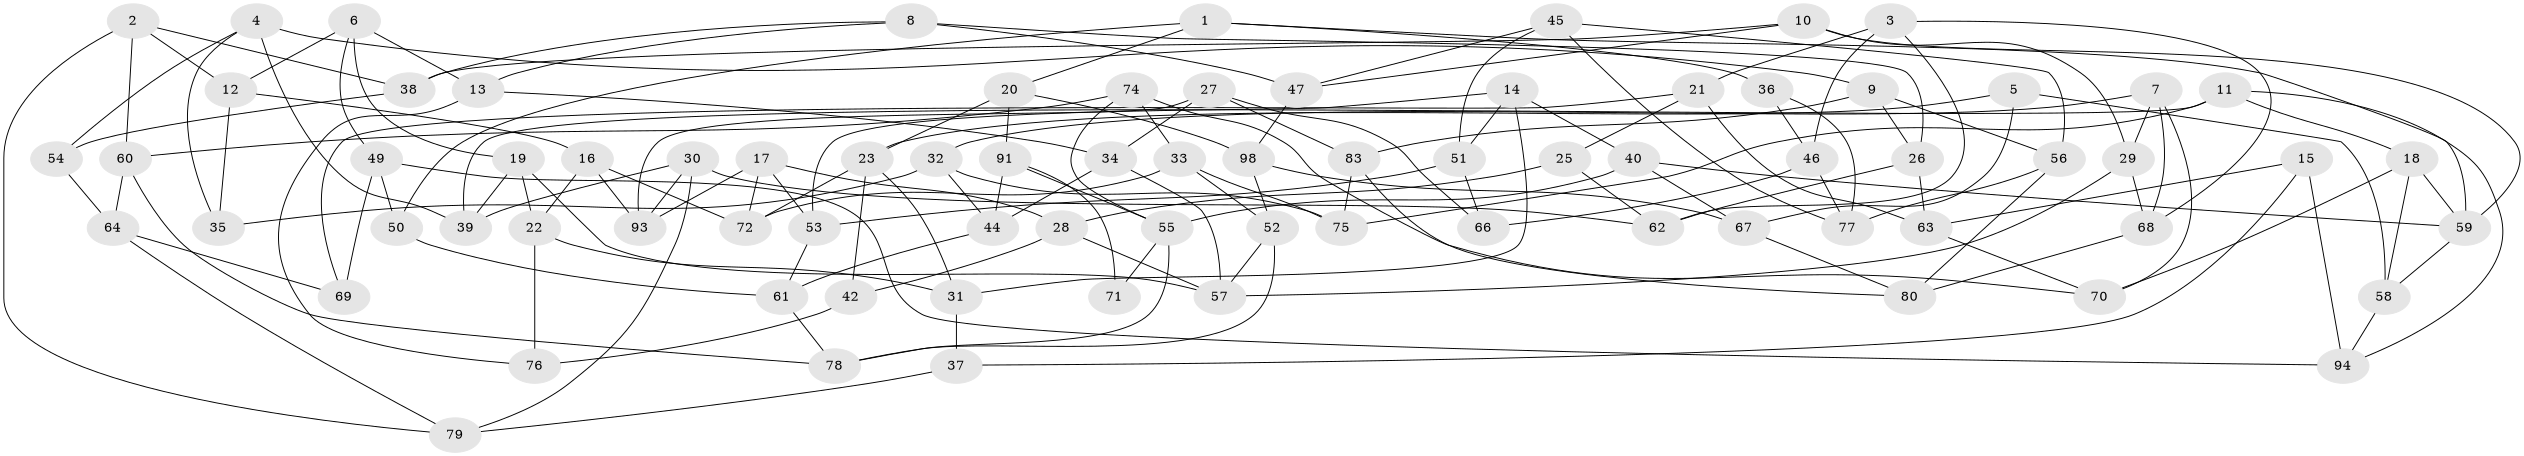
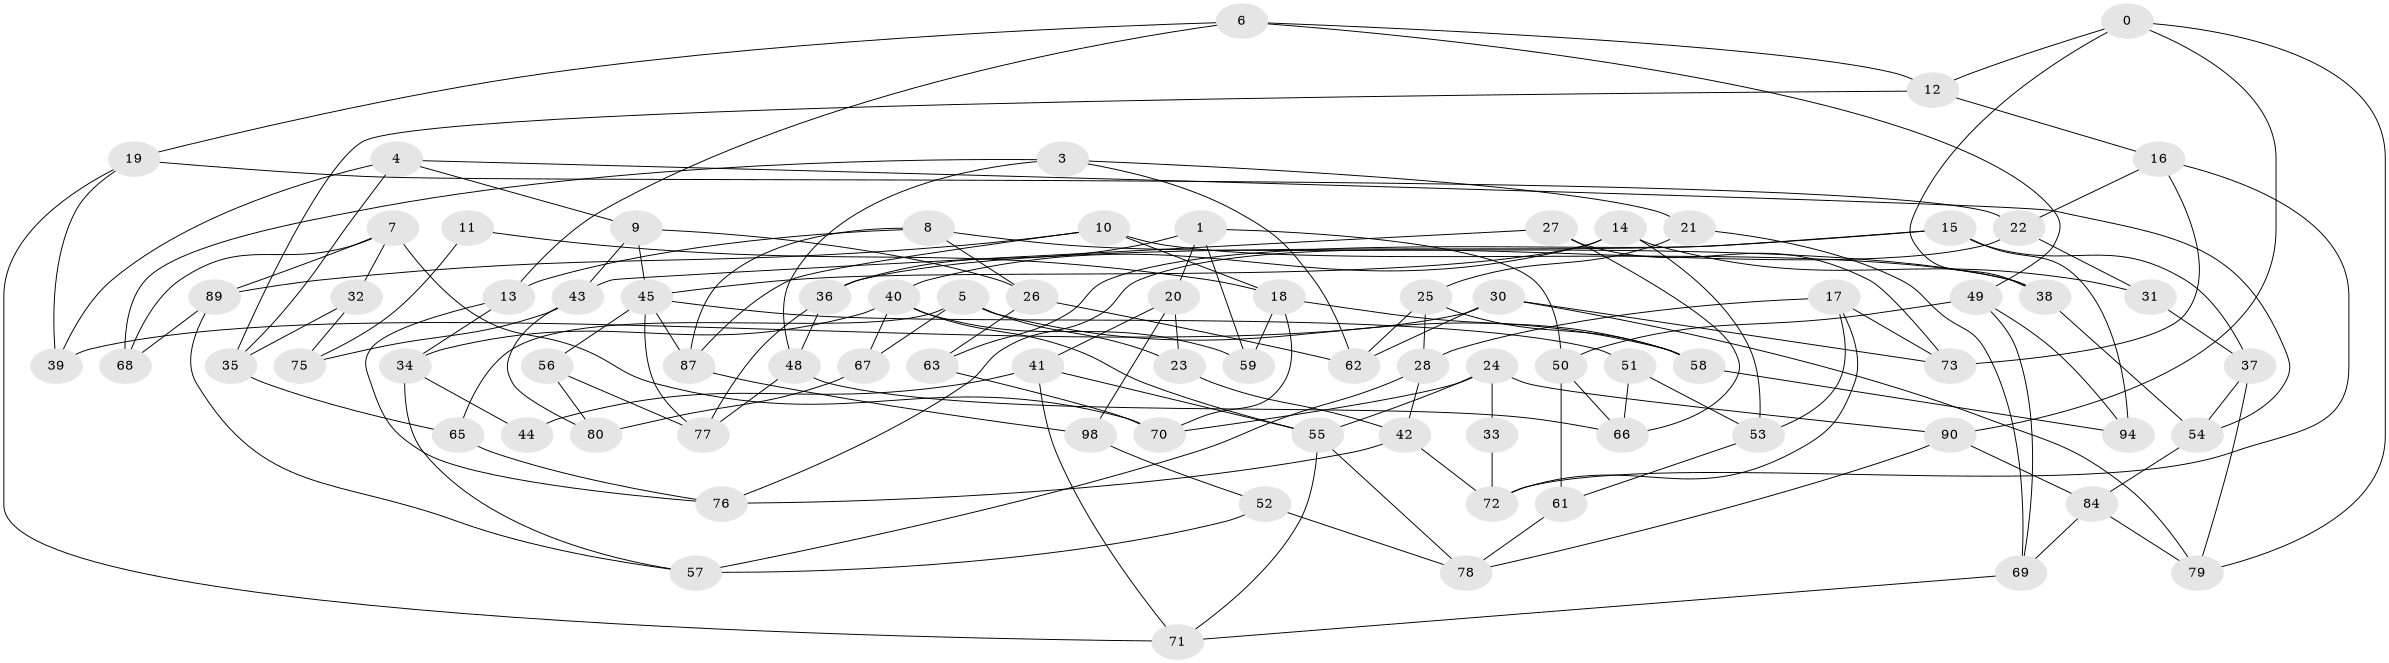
(133, 21) -> (2128, 21)
(2203, 56) -> (1192, 263)
(1132, 90) -> (1492, 366)
(1297, 90) -> (689, 366)
(1307, 110) -> none
(1952, 119) -> (642, 267)
(1486, 125) -> (1091, 274)
(1152, 130) -> (662, 334)
(126, 159) -> (1950, 435)
(1005, 159) -> (1038, 366)
(1354, 159) -> (578, 297)
(1812, 159) -> (794, 366)
(2128, 159) -> (215, 297)
(2484, 176) -> none
(823, 184) -> (1449, 470)
(959, 187) -> none
(1242, 187) -> none
(1219, 188) -> none
(1486, 191) -> none
(1809, 192) -> none
(924, 222) -> none
(113, 228) -> (2092, 504)
(640, 228) -> (1950, 366)
none -> (1383, 249)
(893, 255) -> none
(2033, 261) -> none
(2425, 263) -> (1563, 331)
(901, 274) -> (375, 605)
none -> (1592, 401)
none -> (2224, 401)
none -> (458, 435)
none -> (1599, 608)
